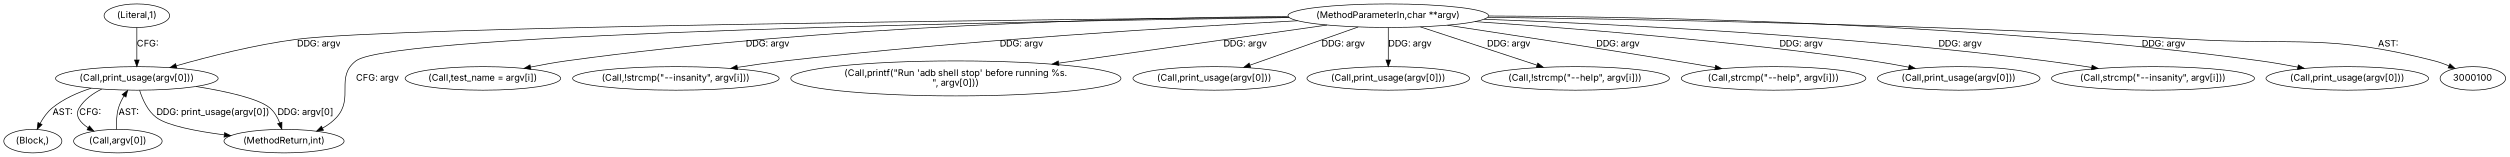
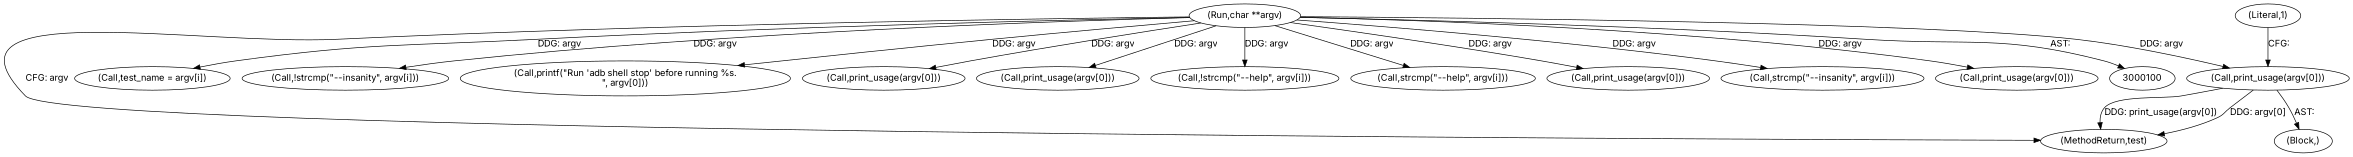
(1388, 16) -> (1245, 16)
(118, 141) -> none
(284, 141) -> (2104, 141)
